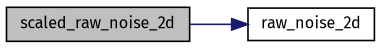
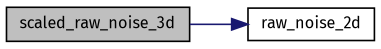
(98, 24) -> (98, 24)
